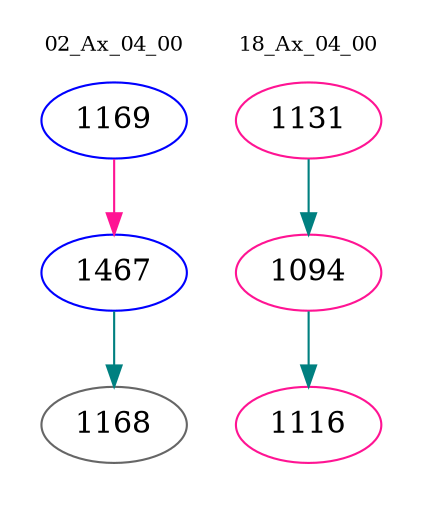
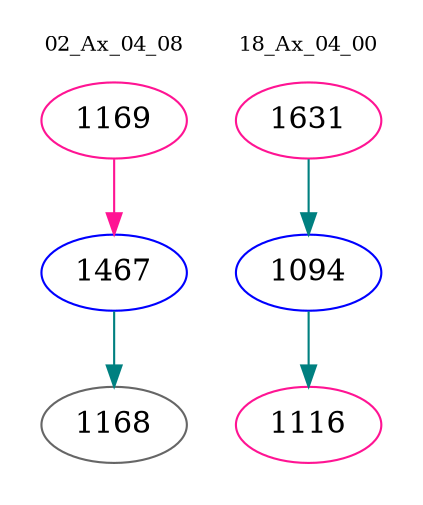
(114, 45) -> (114, 45)
(114, 120) -> (114, 120)
(309, 120) -> (309, 120)
(309, 273) -> (309, 273)
